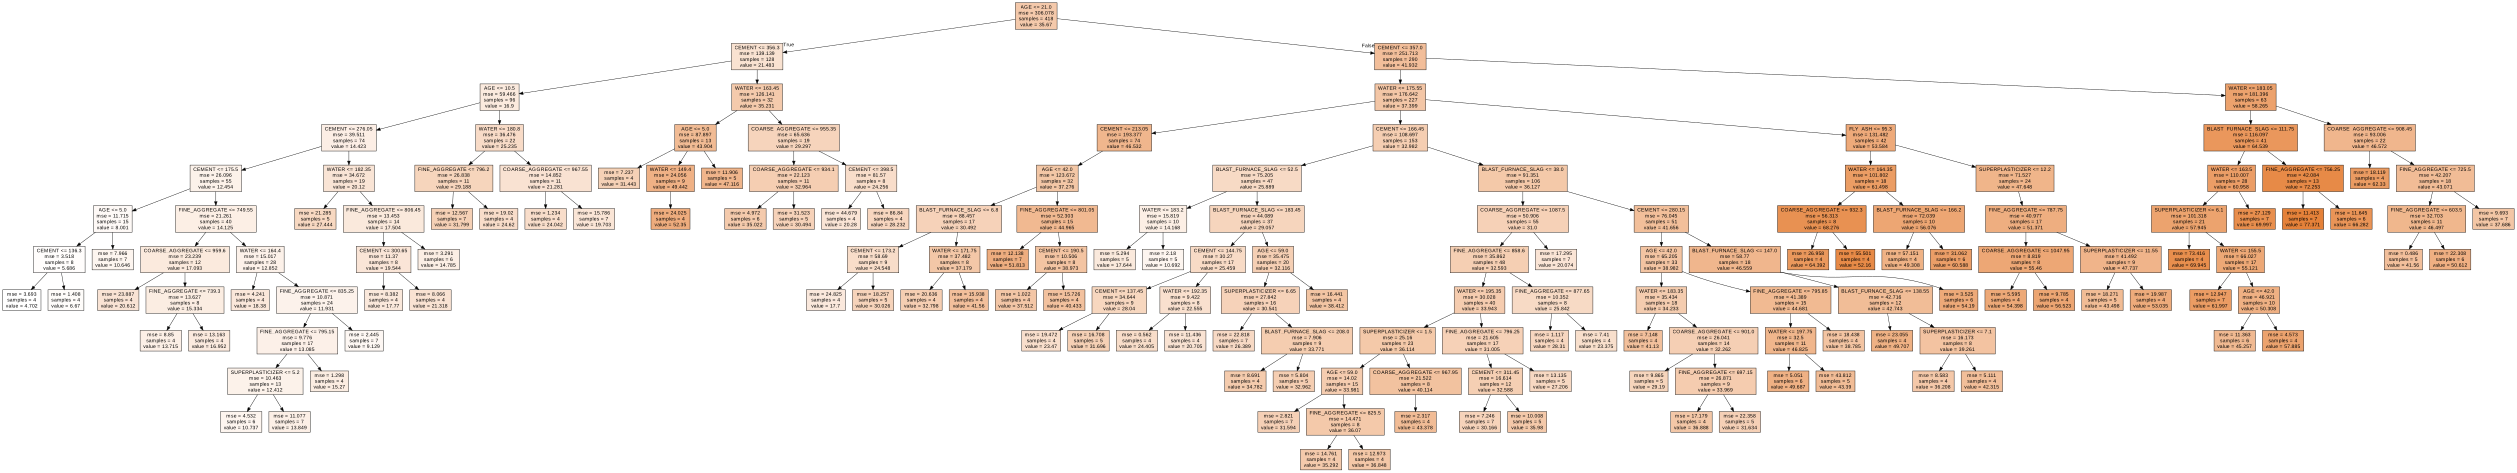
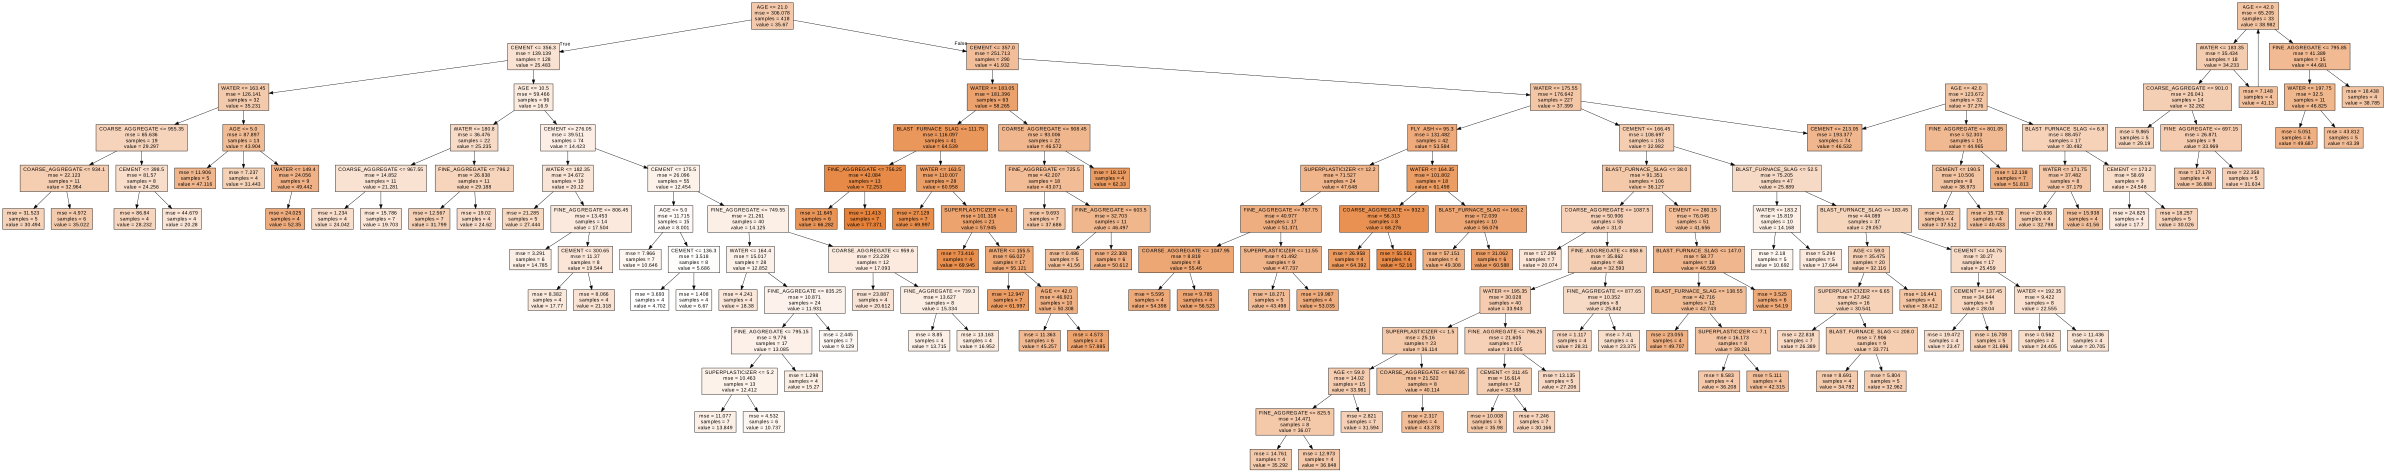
(757, 57) -> (534, 57)
(1092, 157) -> (1906, 116)
(1661, 237) -> (2258, 60)
